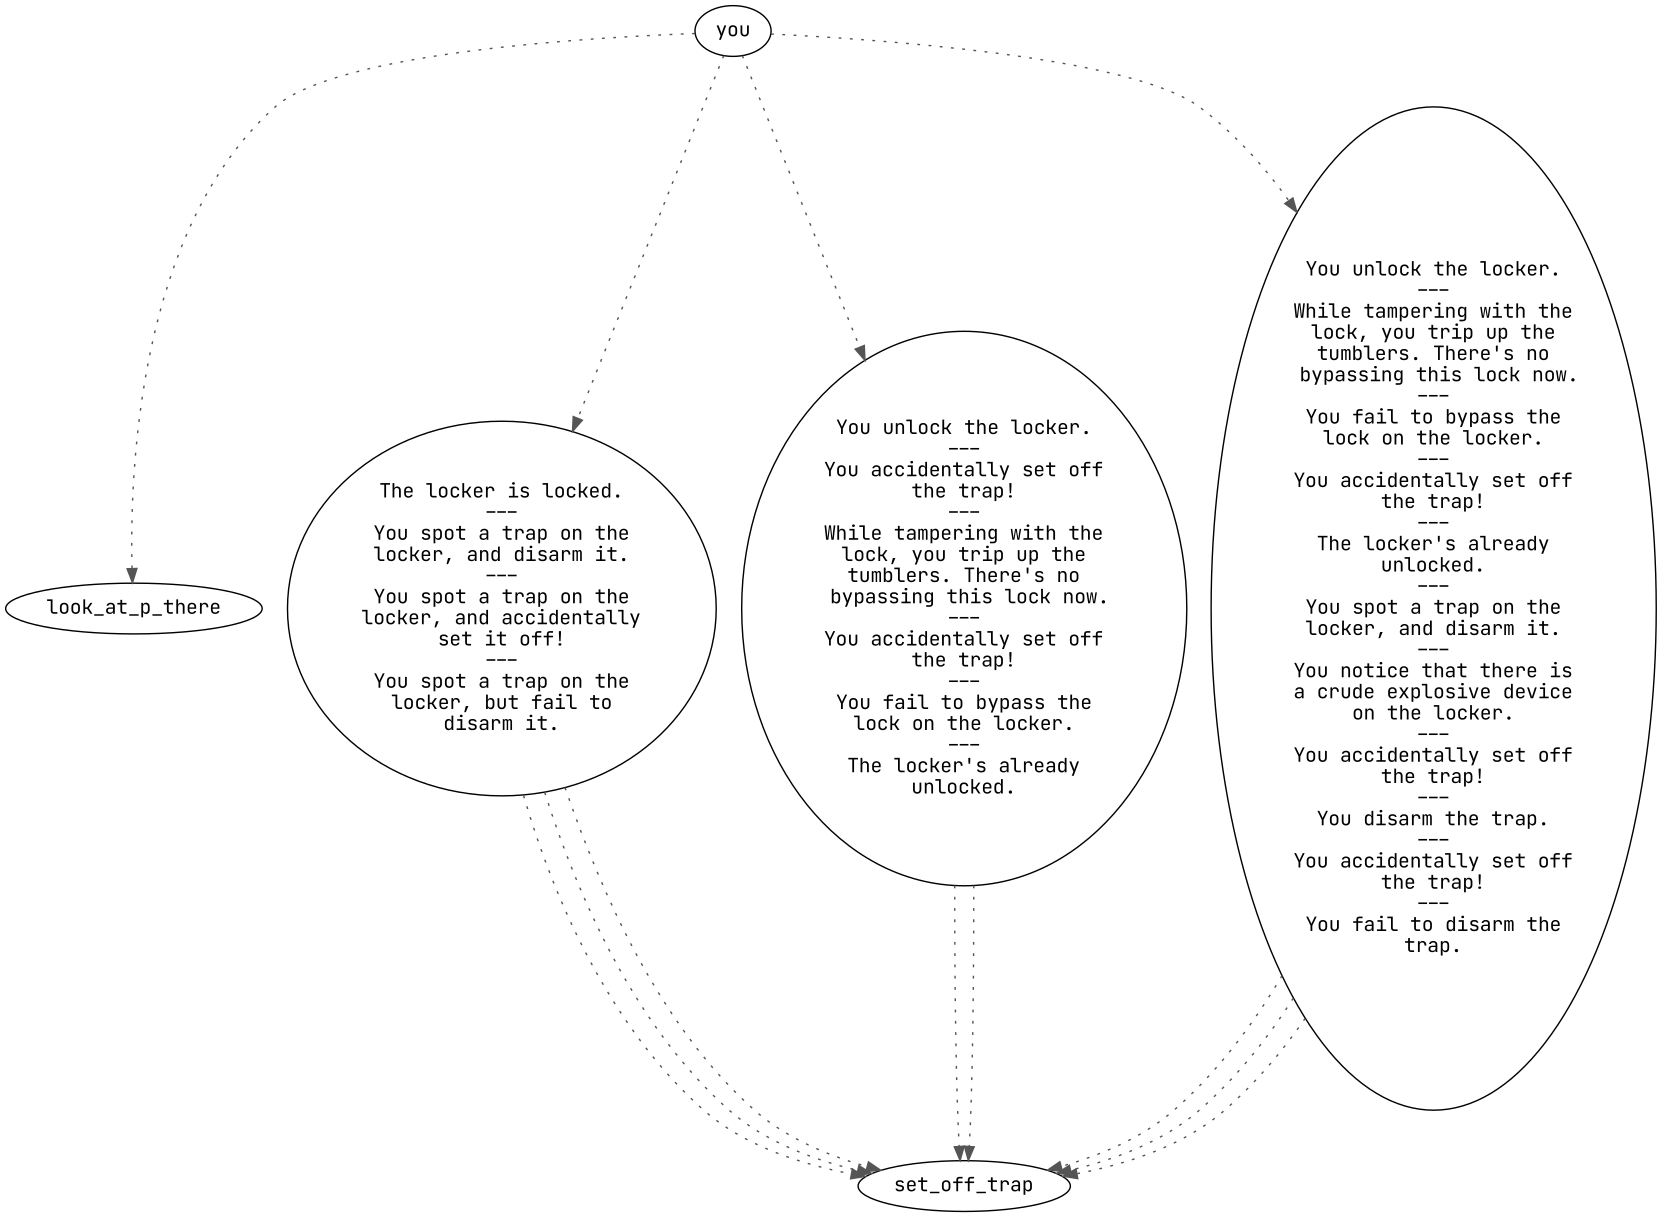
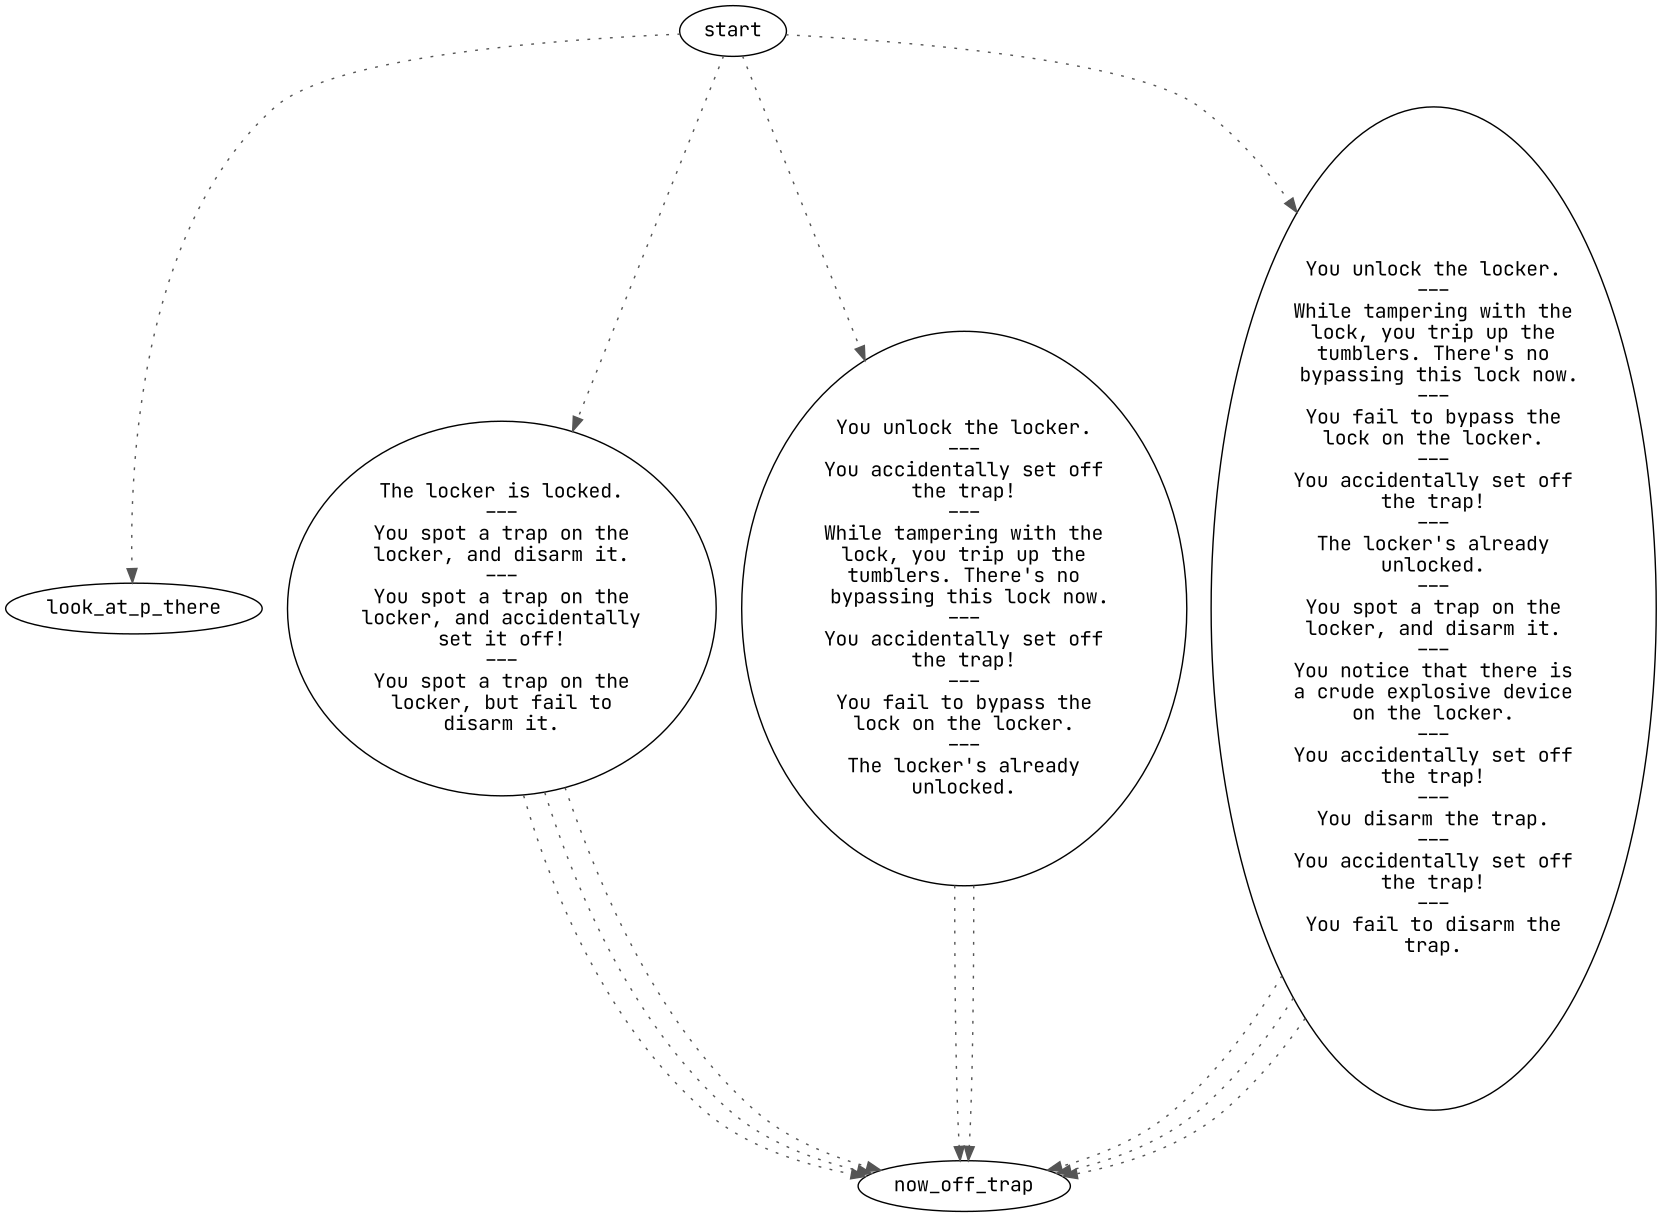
(733, 31) -> (733, 31)
(964, 1186) -> (964, 1186)
